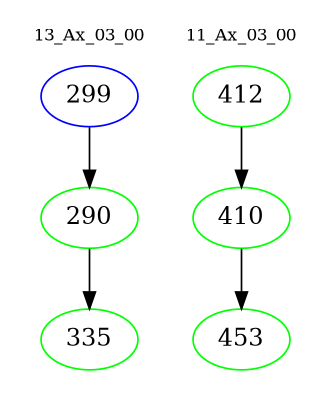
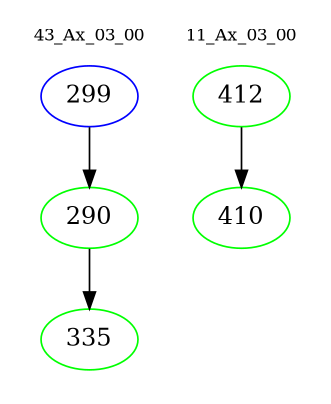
(90, 36) -> (90, 36)
(242, 339) -> none
